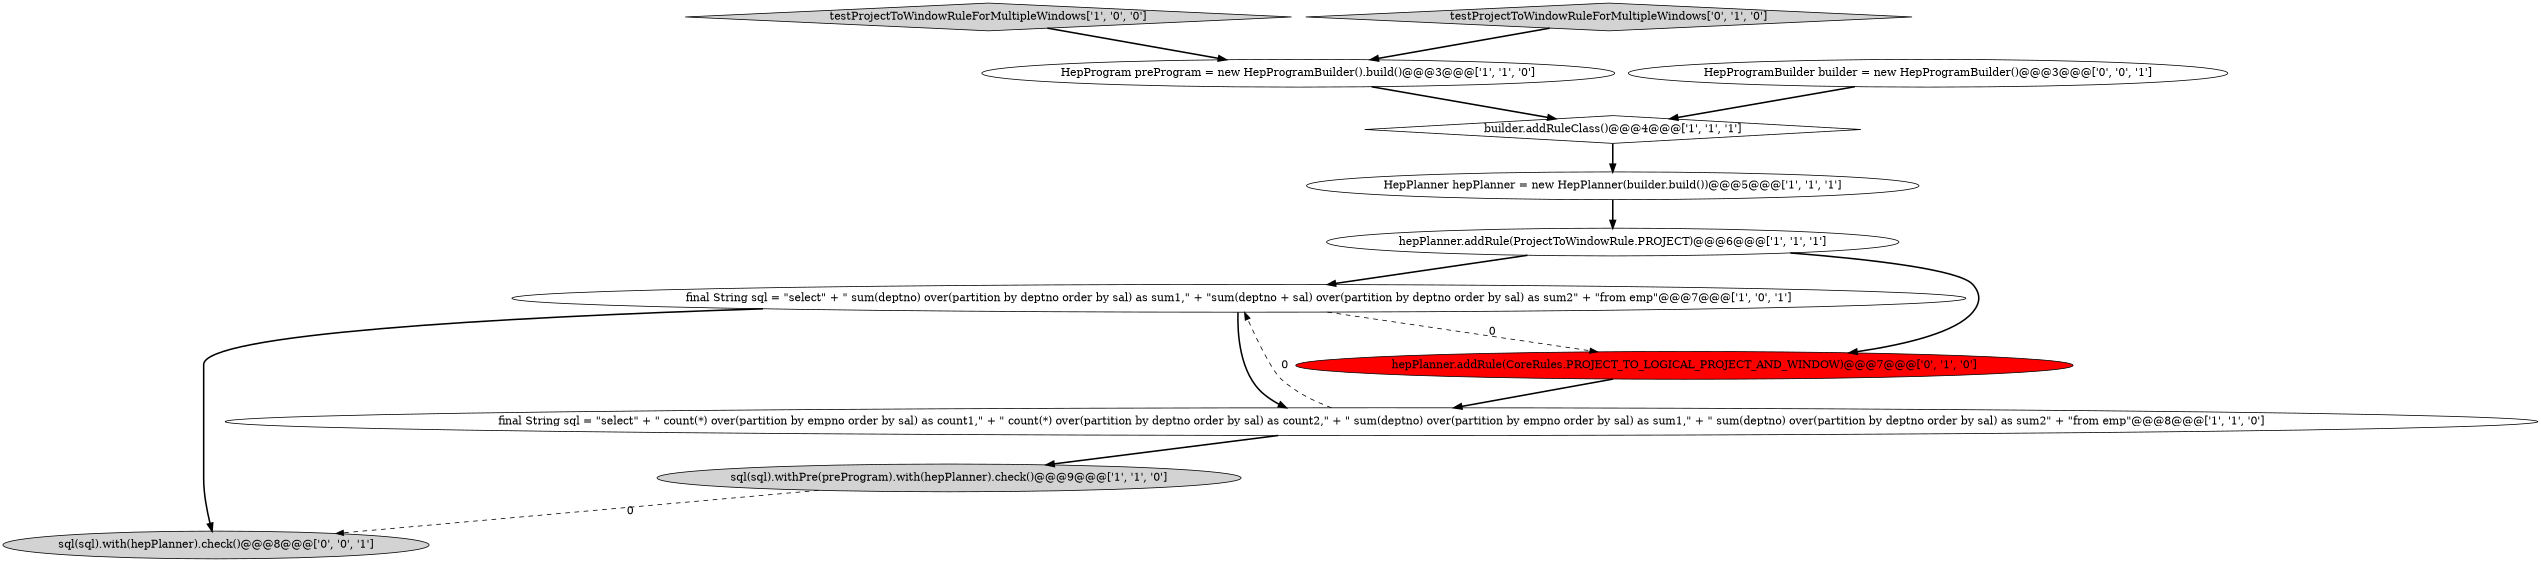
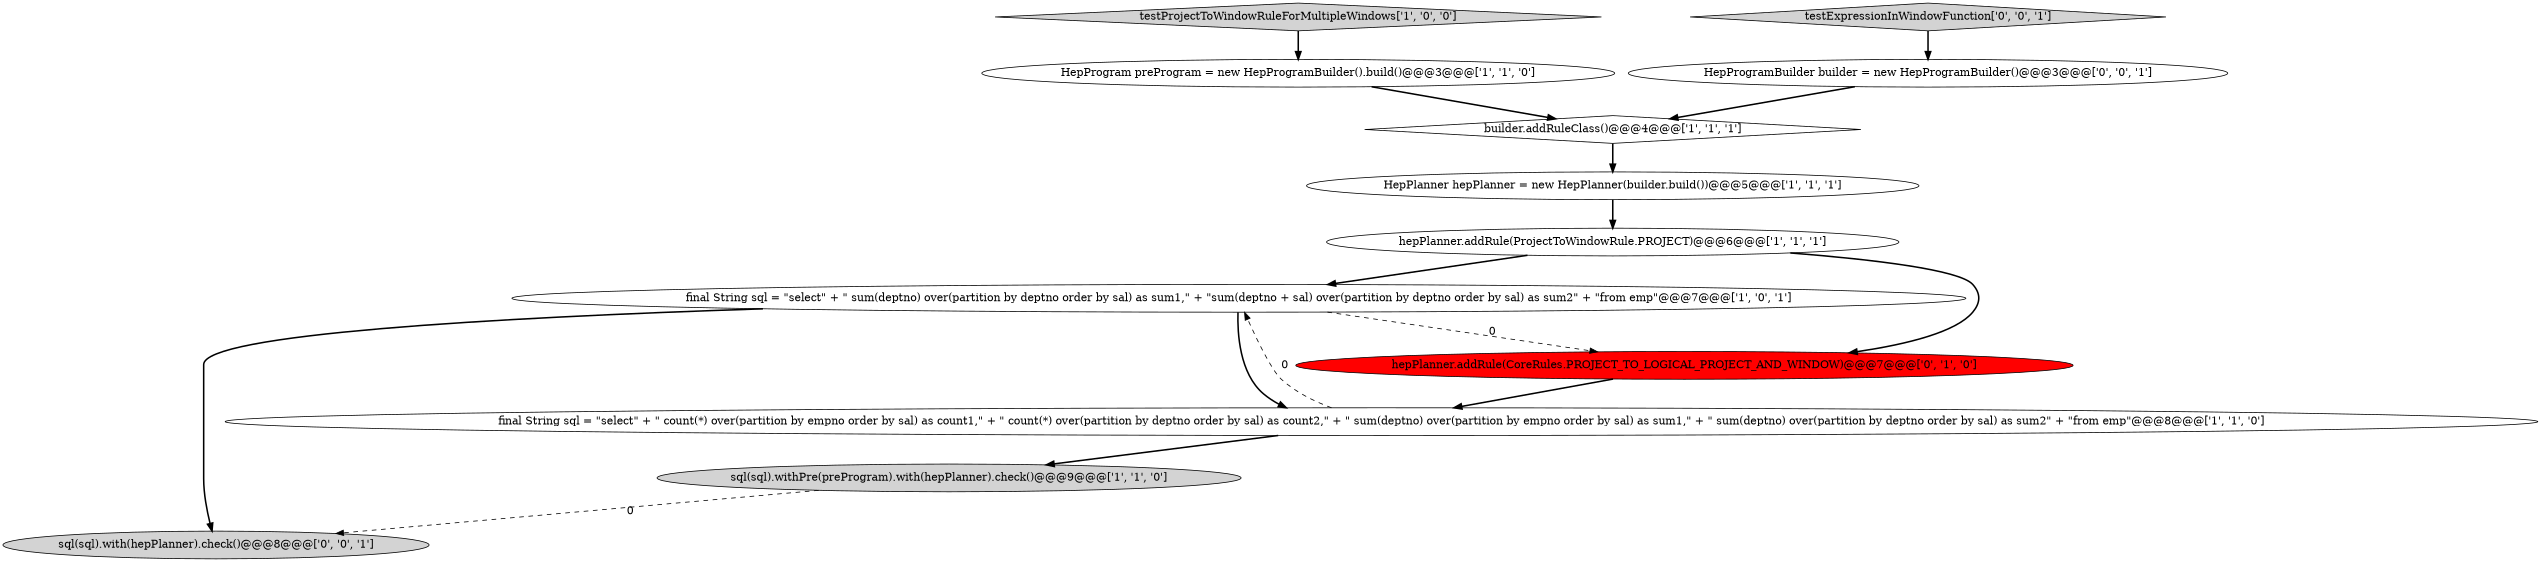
(1609, 17) -> none
none -> (1928, 17)
